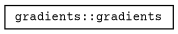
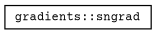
(89, 17) -> (78, 17)
